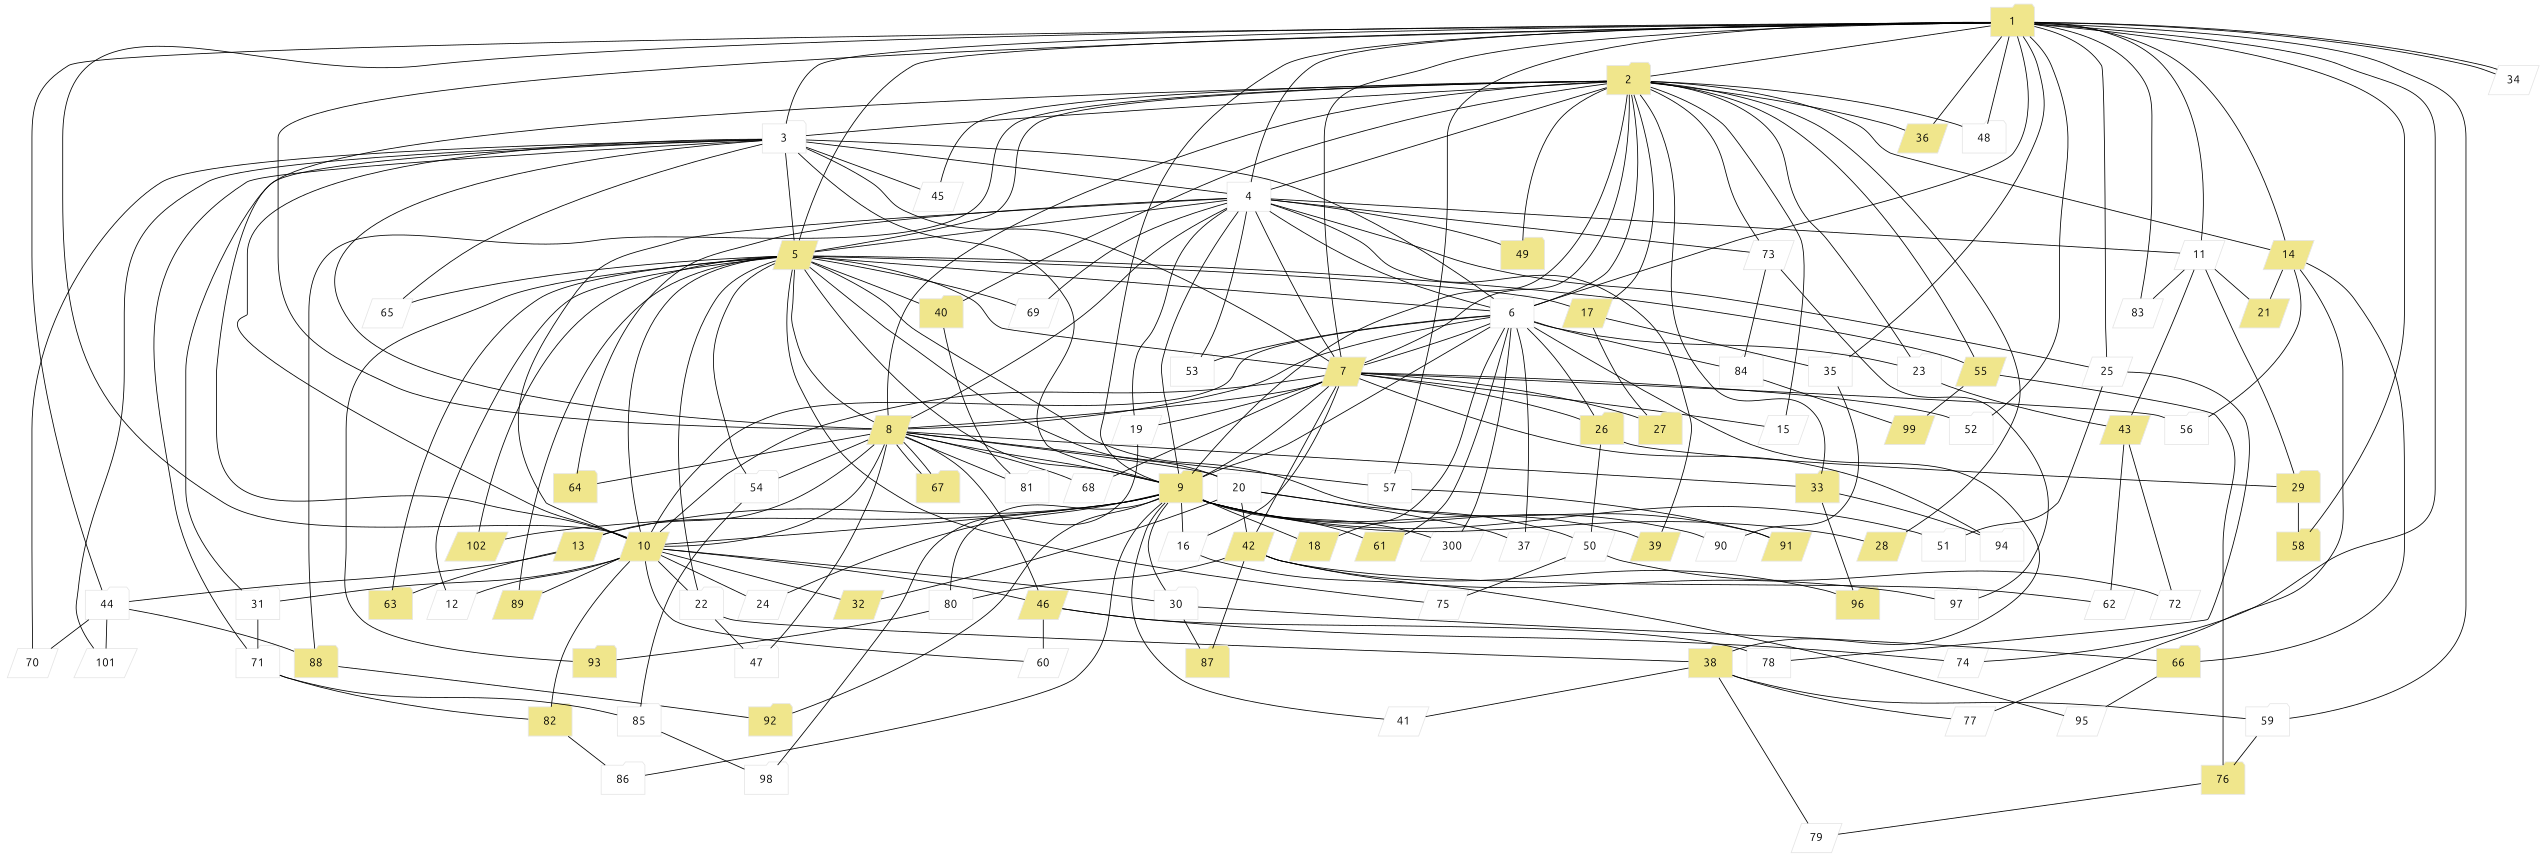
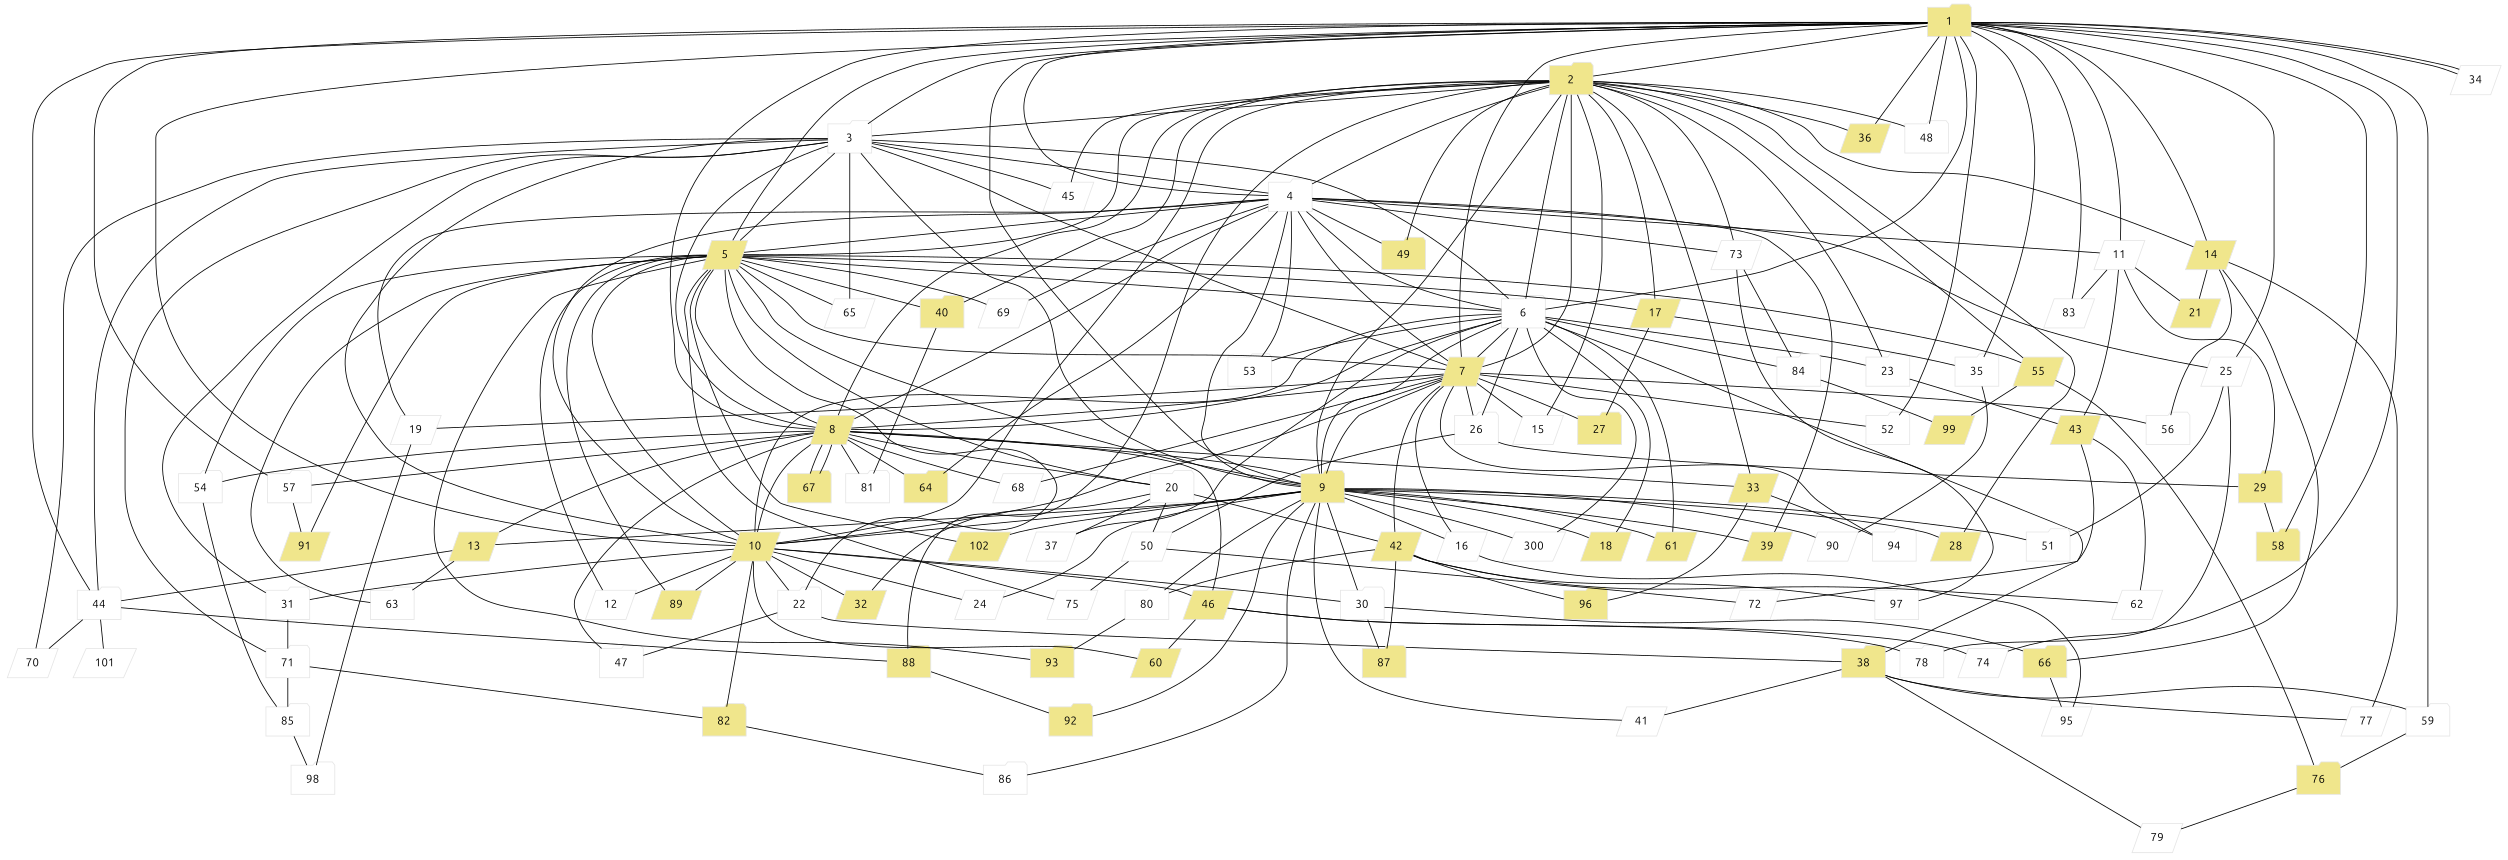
(229, 176) -> (305, 173)
(1602, 430) -> (1476, 430)
(1817, 488) -> (1753, 488)
(391, 605) -> (392, 605)
(1043, 663) -> (1156, 663)
